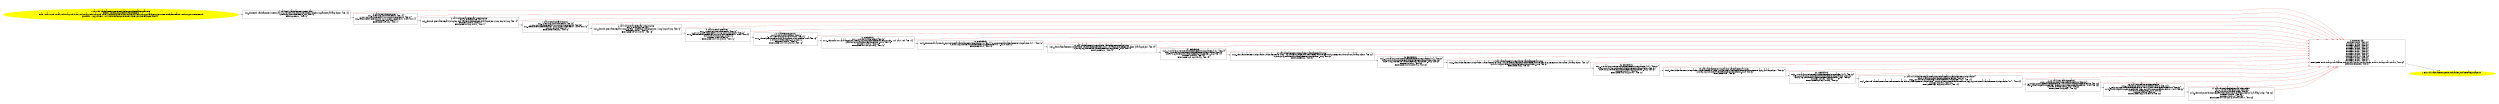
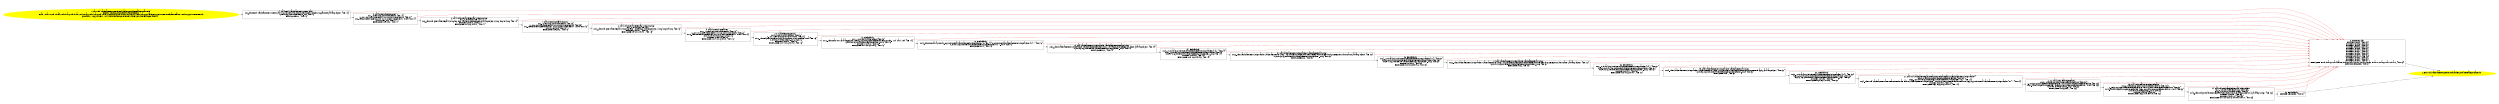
none -> (2292, 94)
